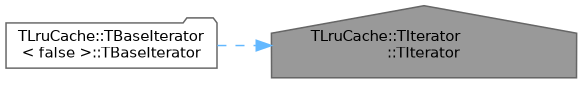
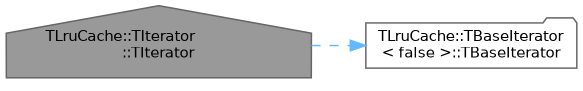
(237, 46) -> (331, 46)
